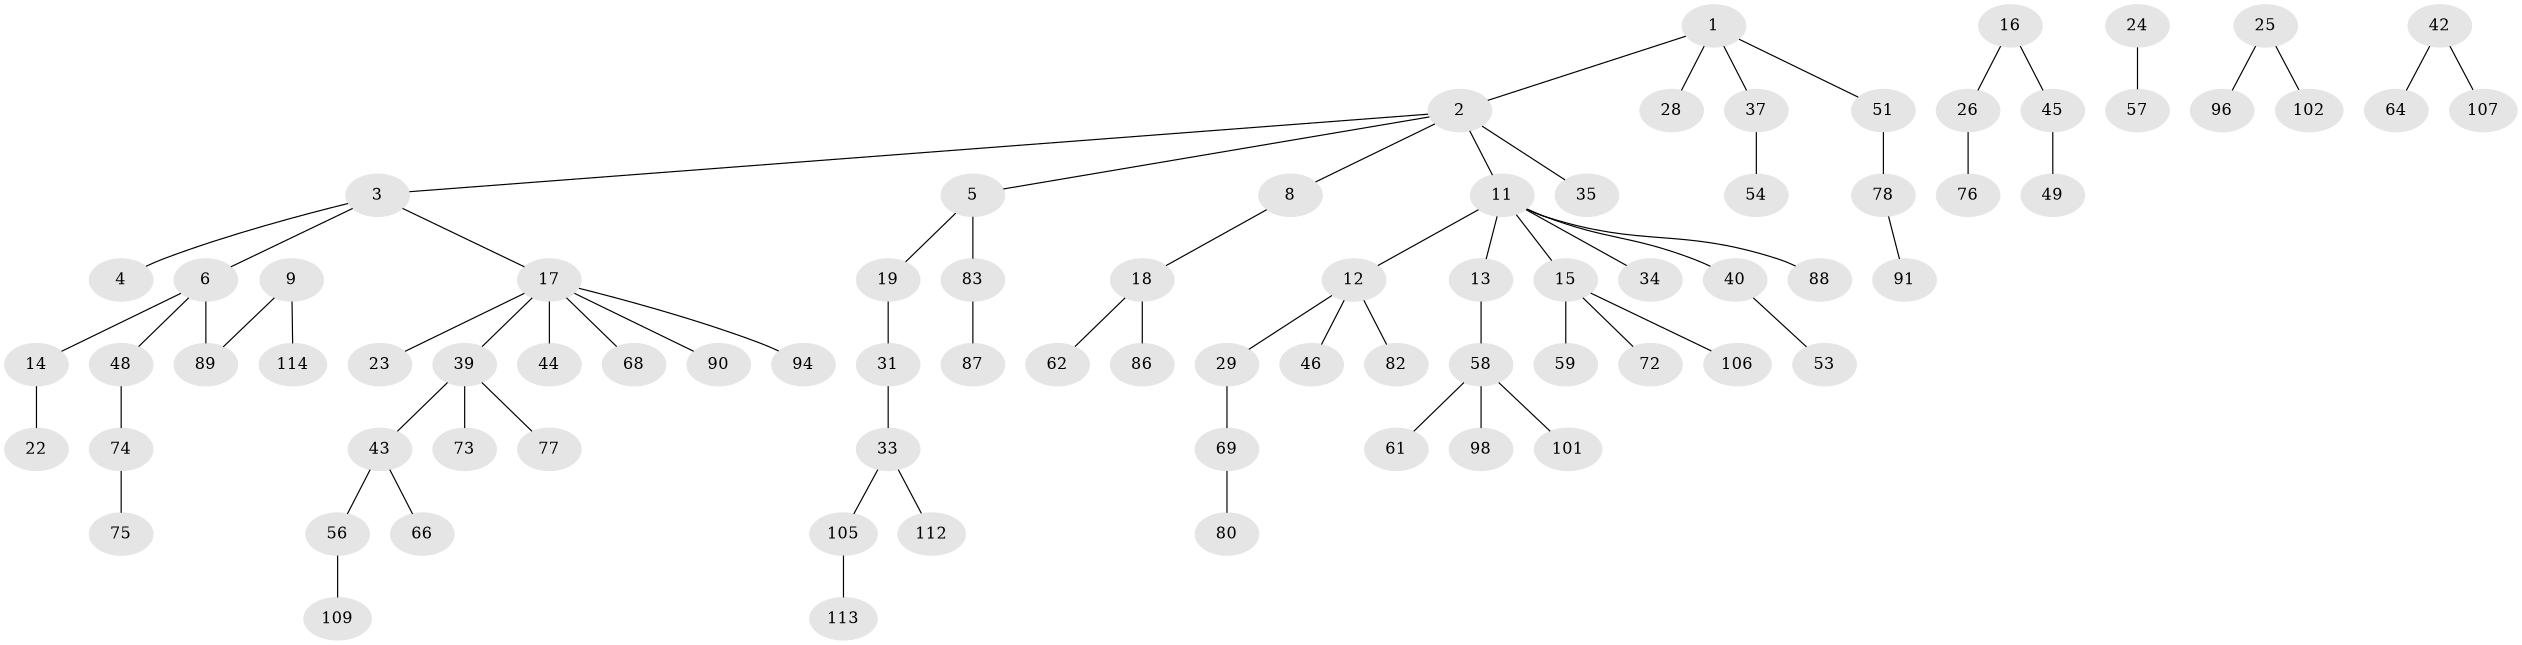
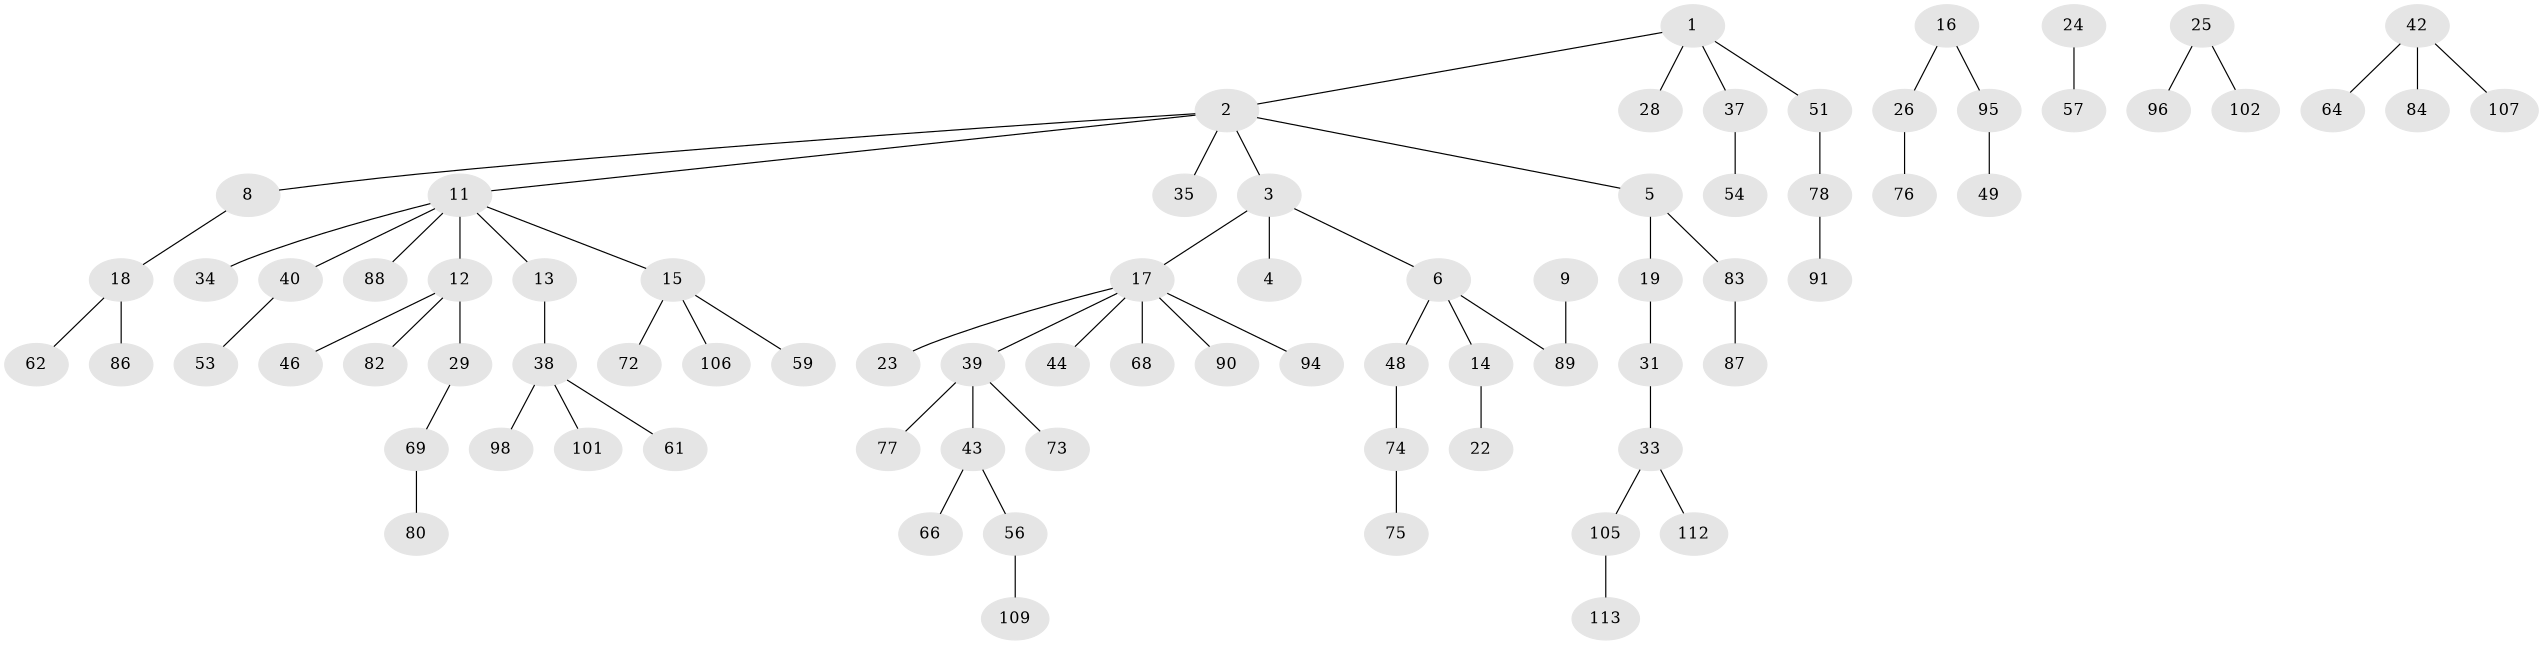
(2053, 111) -> (1989, 111)
none -> (2417, 111)
(293, 365) -> none
(1481, 365) -> (545, 365)
